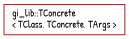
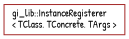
(64, 20) -> (64, 20)
